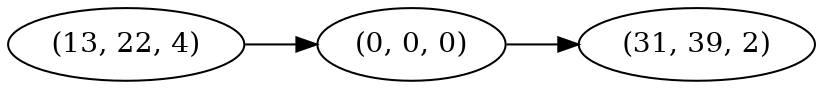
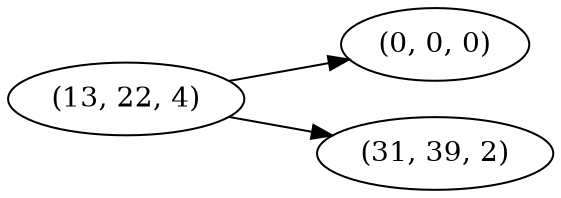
(532, 44) -> (270, 124)
